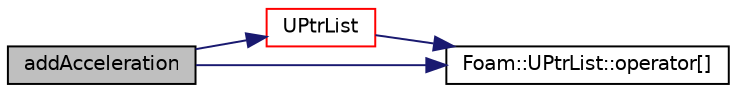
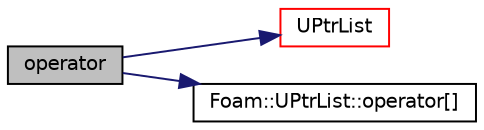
(405, 39) -> none
(102, 65) -> (65, 65)
